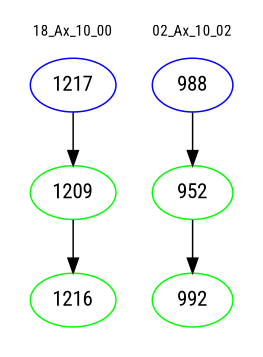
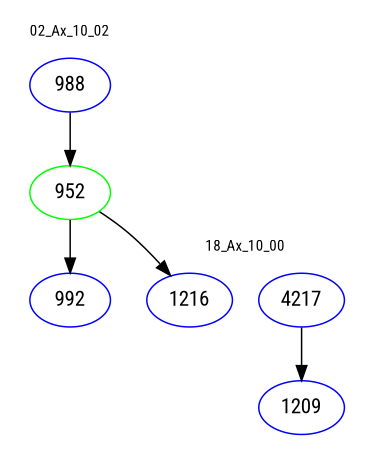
(73, 85) -> (302, 300)
(73, 193) -> (302, 408)
(73, 239) -> (145, 248)
(73, 300) -> (190, 300)
(193, 300) -> (70, 300)
